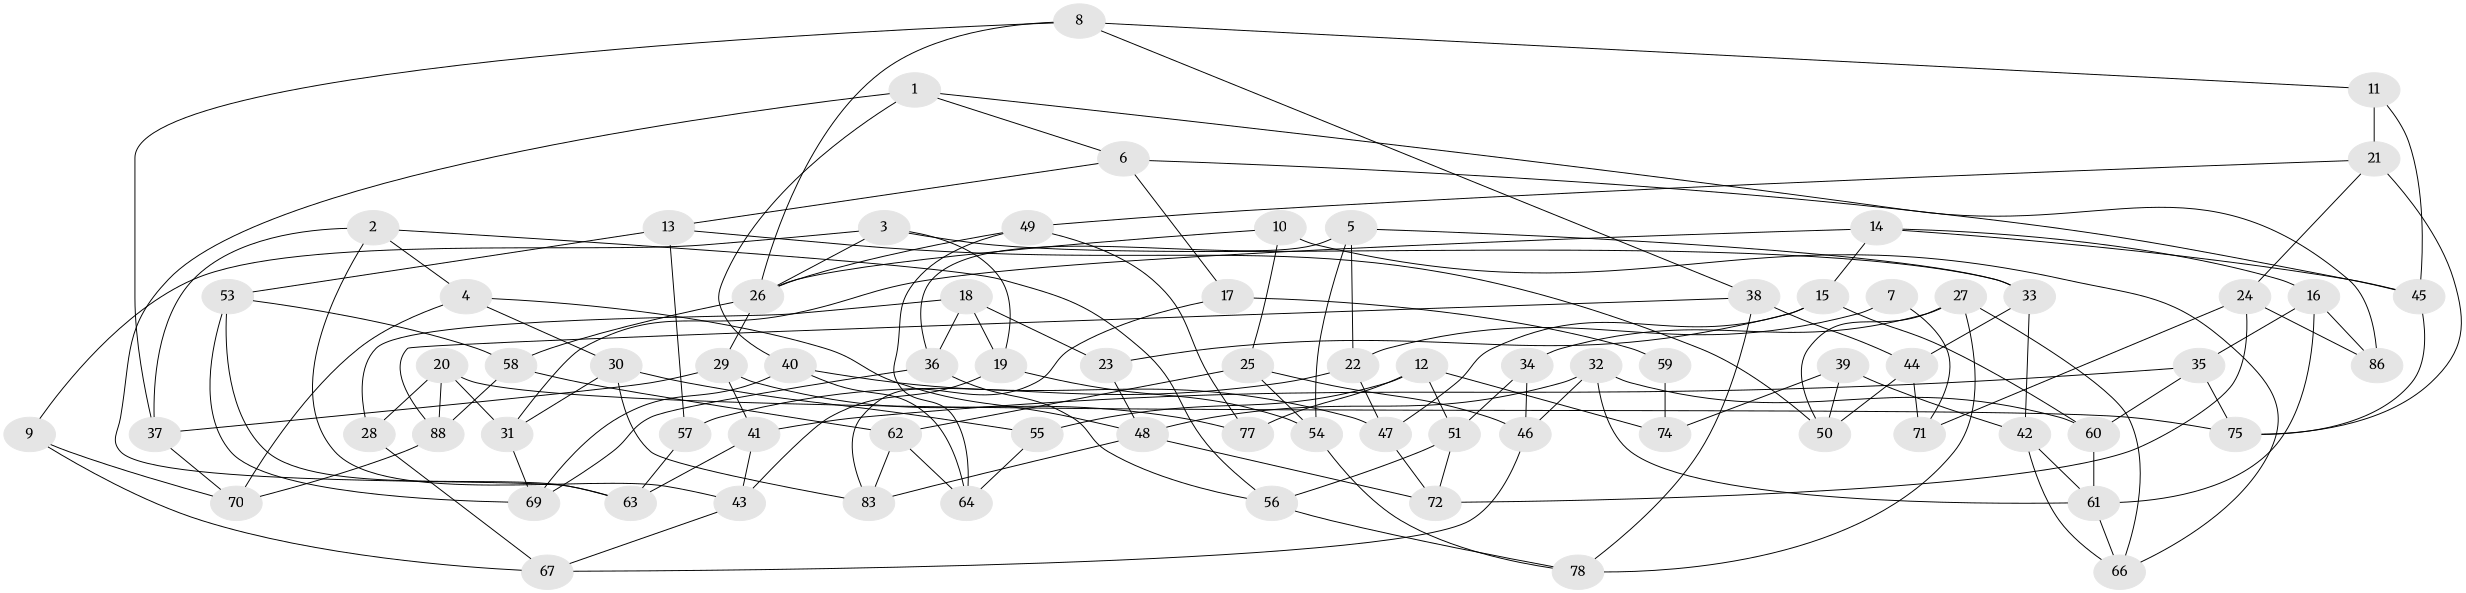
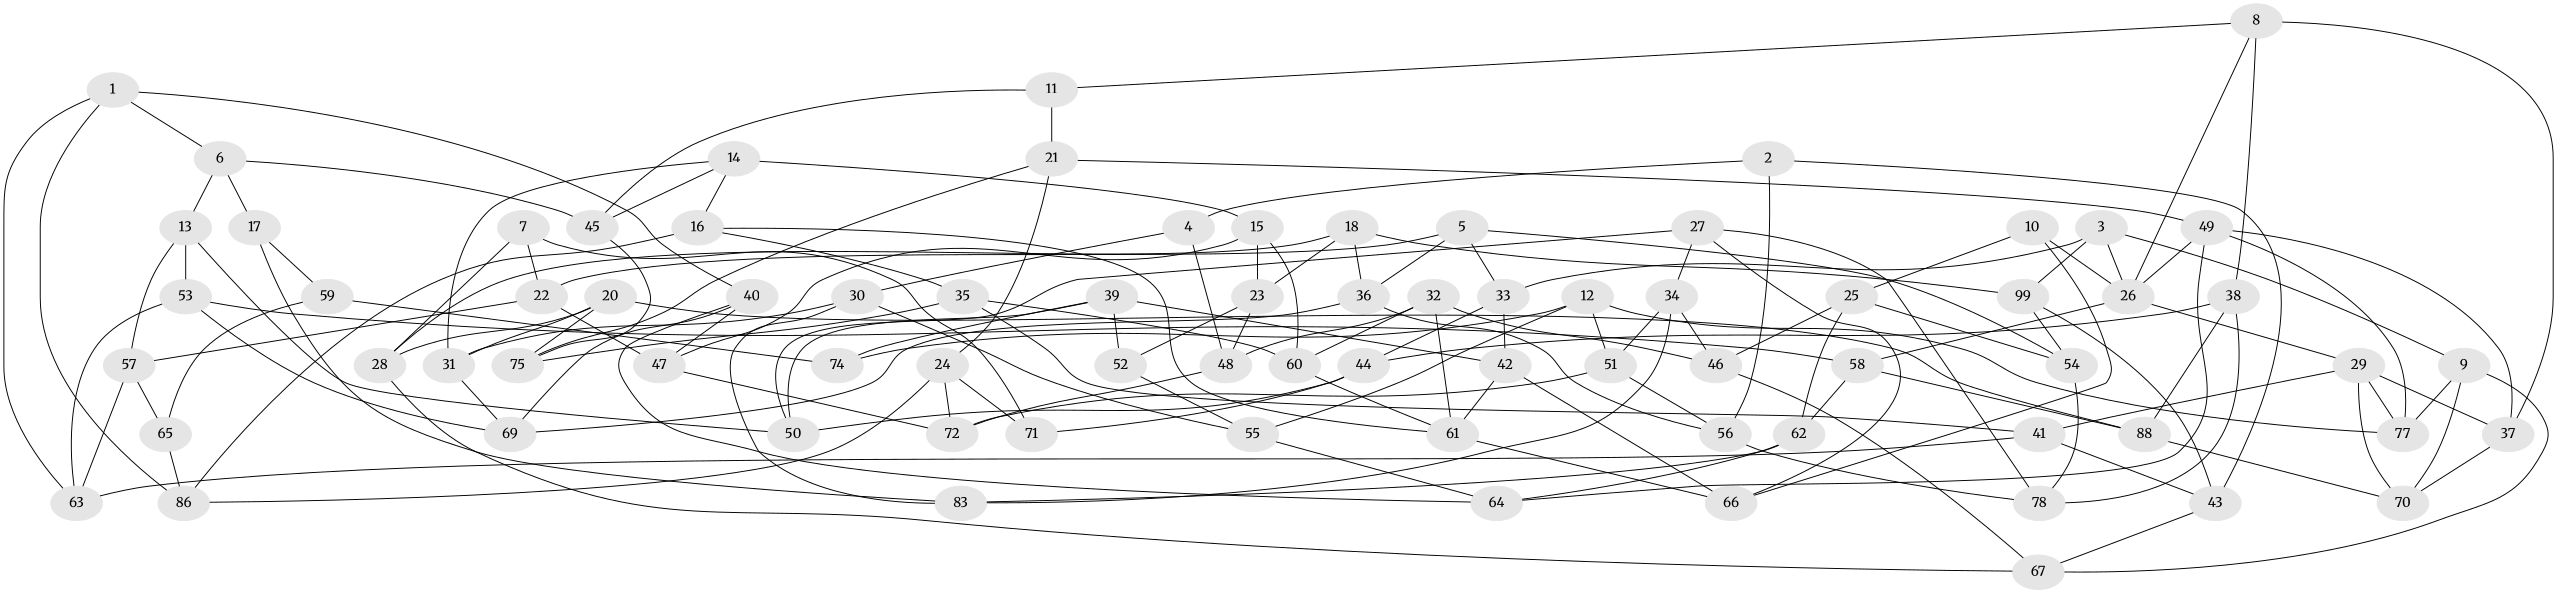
(207, 268) -> (2410, 279)
none -> (460, 289)
(1001, 366) -> (2023, 297)
none -> (1121, 366)
(328, 377) -> (2365, 439)
none -> (2438, 395)
none -> (166, 434)
(1017, 465) -> (1363, 477)
